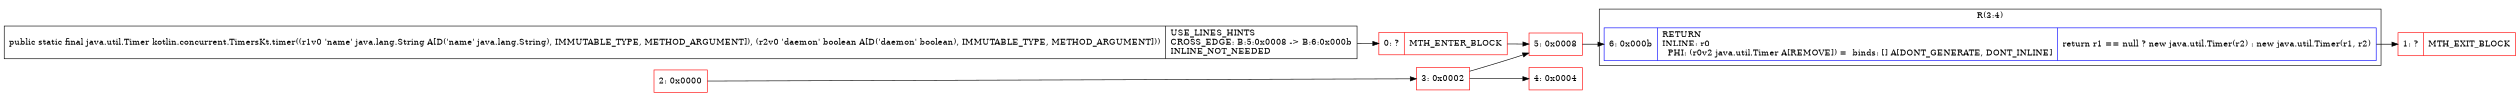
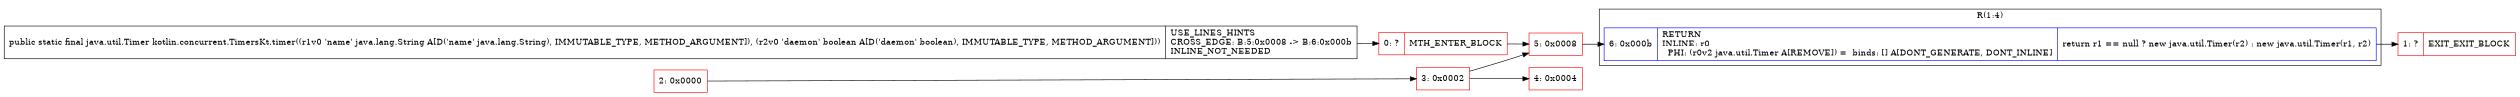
(1990, 16) -> (1990, 16)
(2469, 44) -> (2469, 44)
